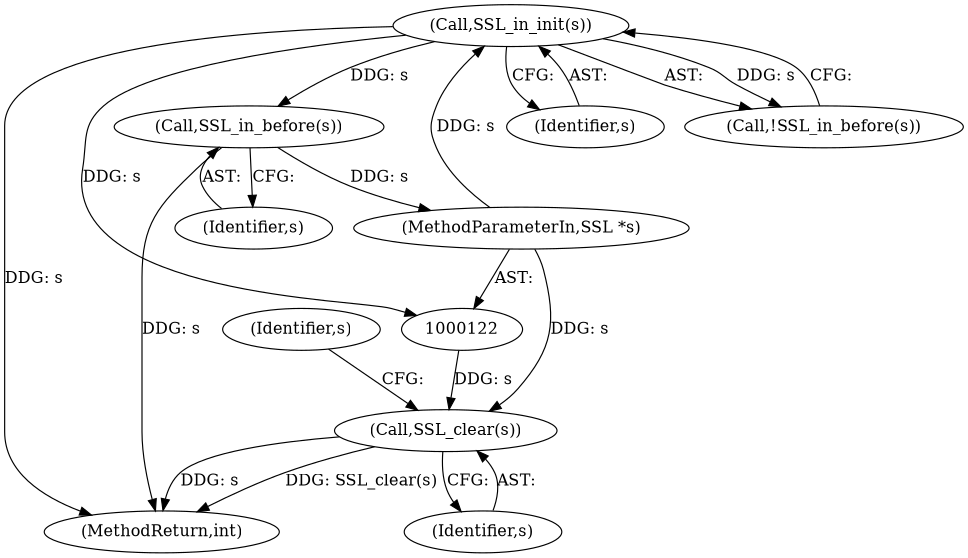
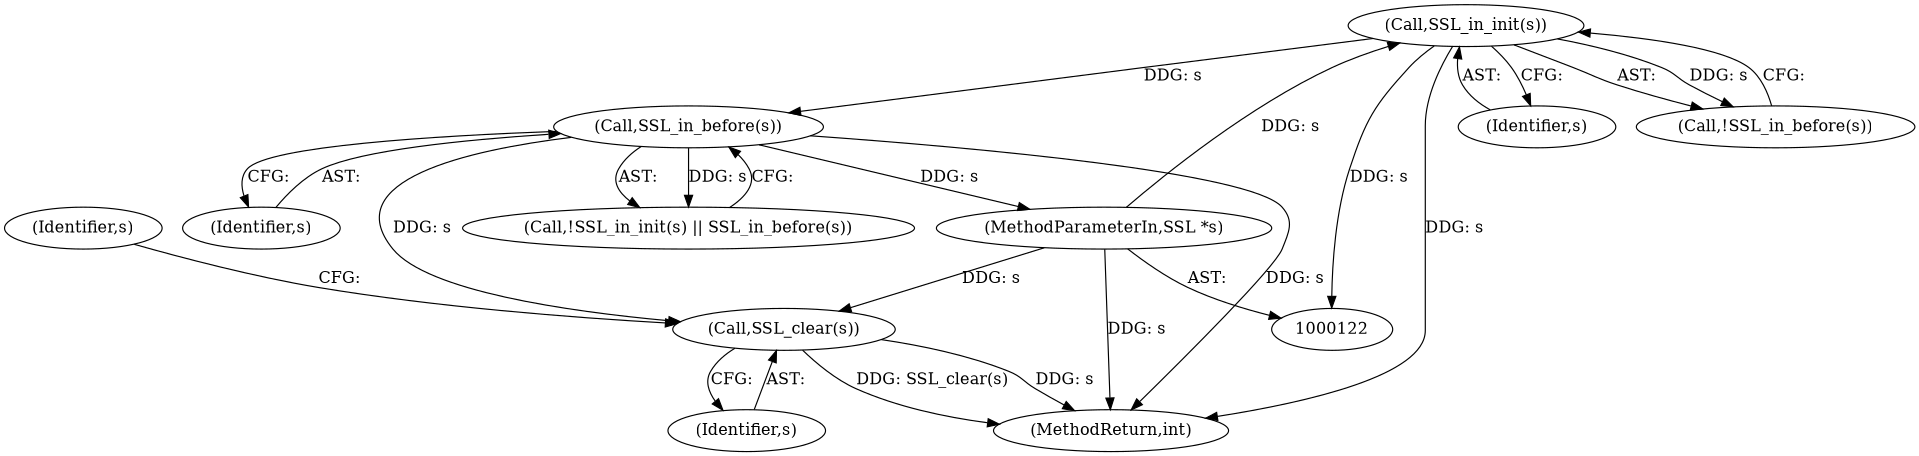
none -> (689, 228)
none -> (1107, 323)
(455, 374) -> (406, 260)
